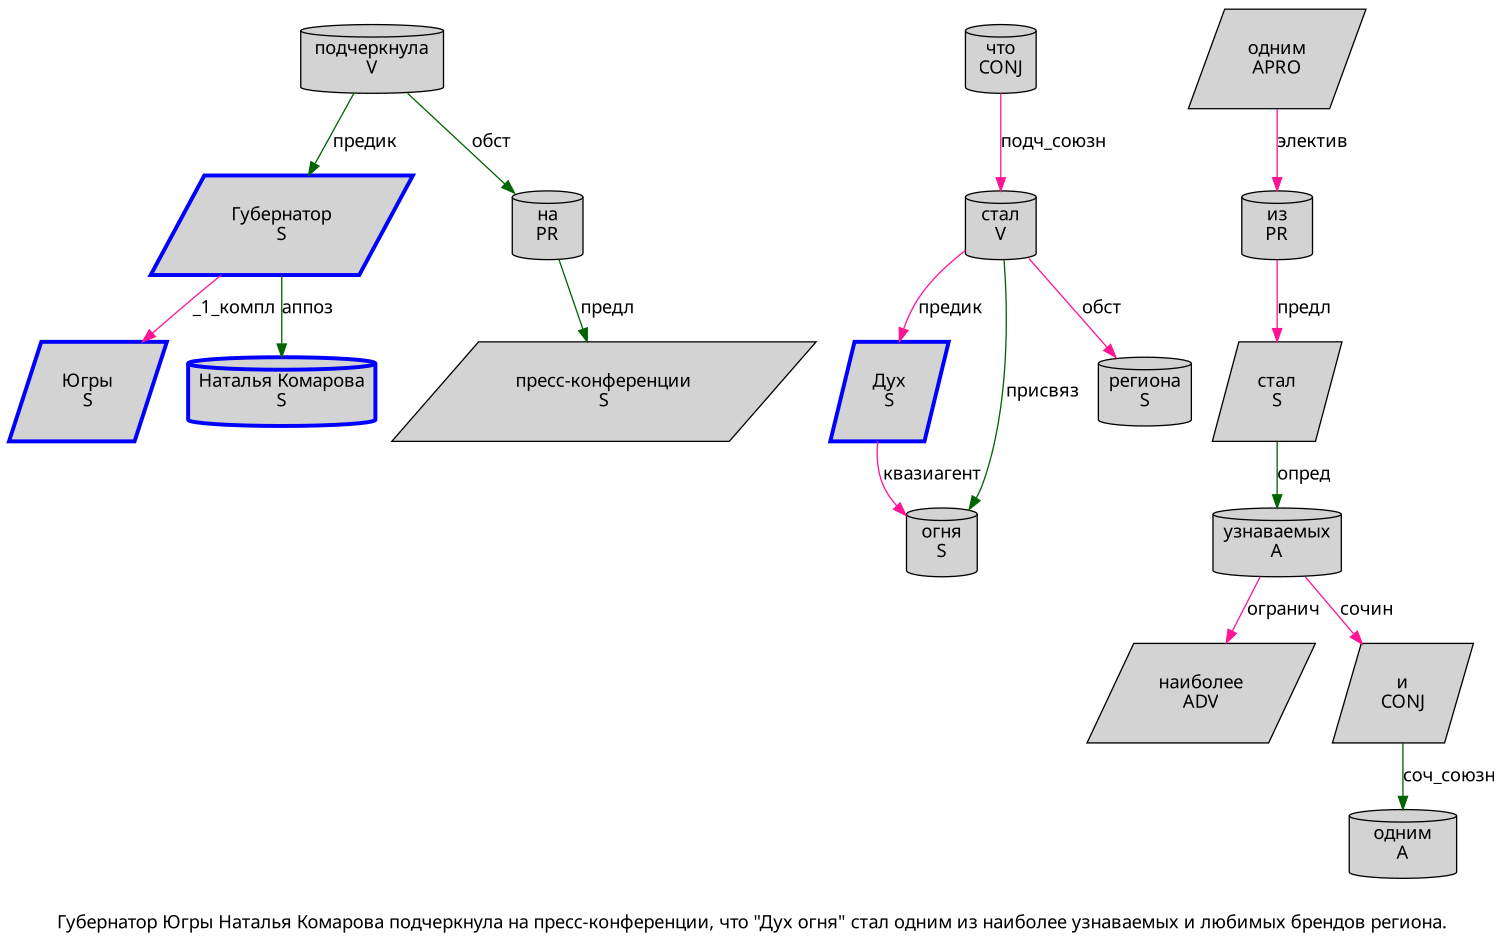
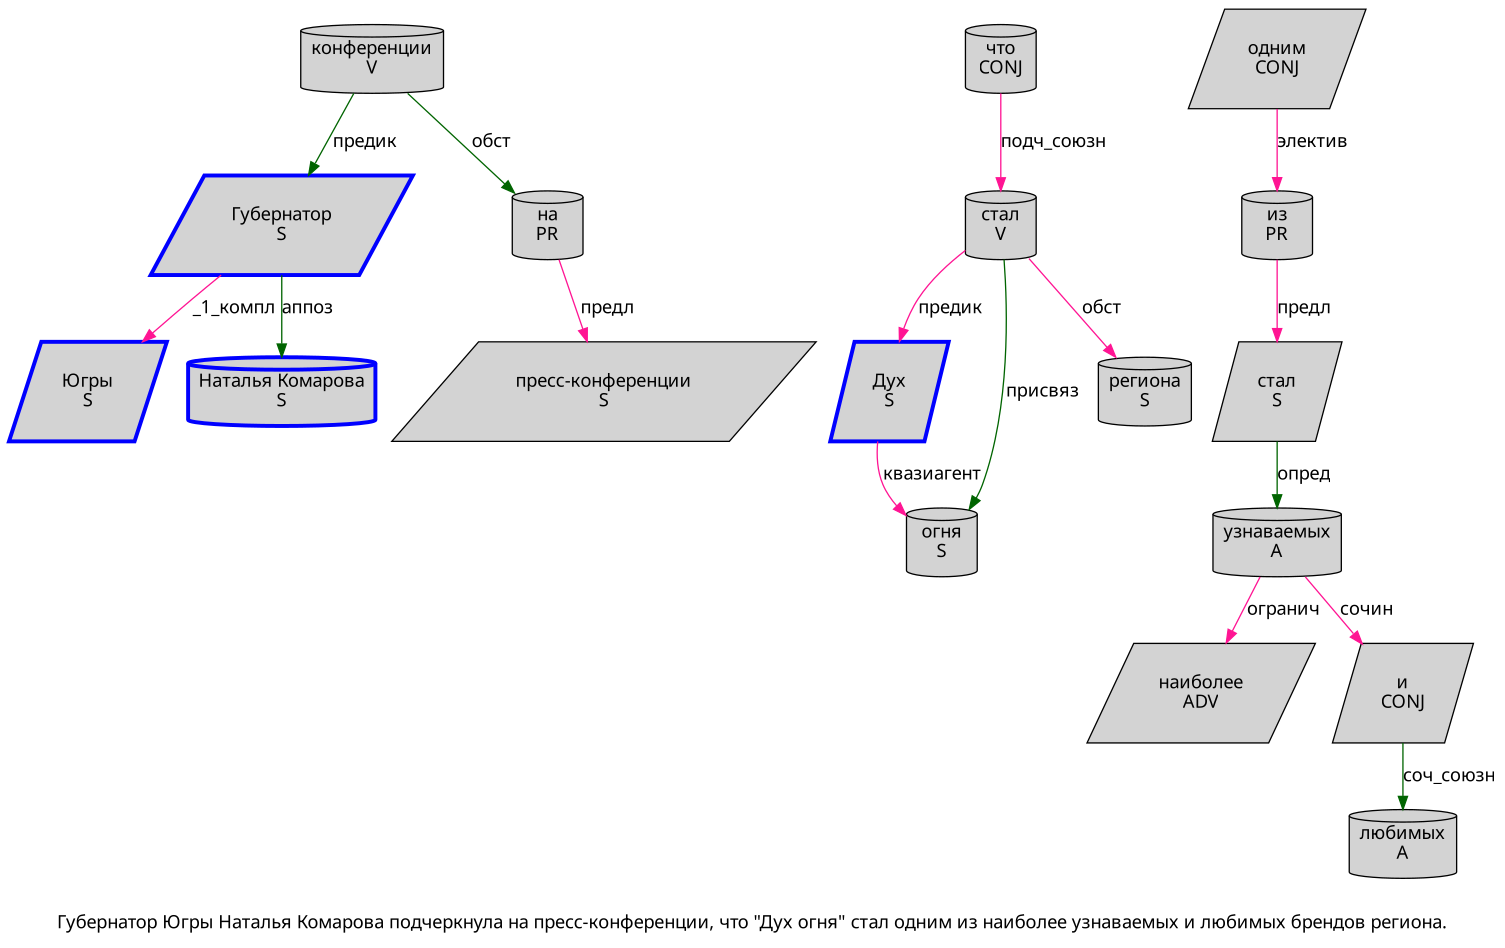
(372, 59) -> (372, 59)
(1277, 59) -> (1277, 59)
(571, 294) -> (571, 294)
(1403, 844) -> (1403, 844)
